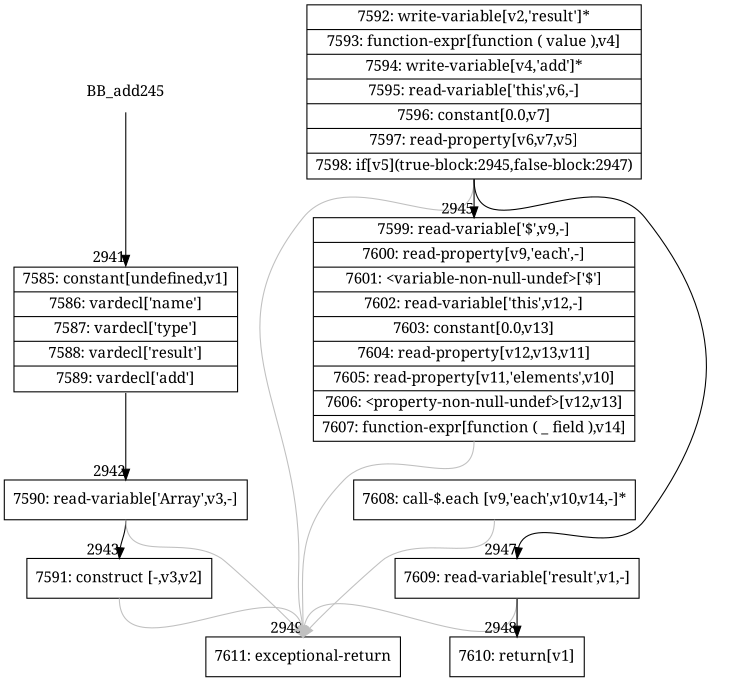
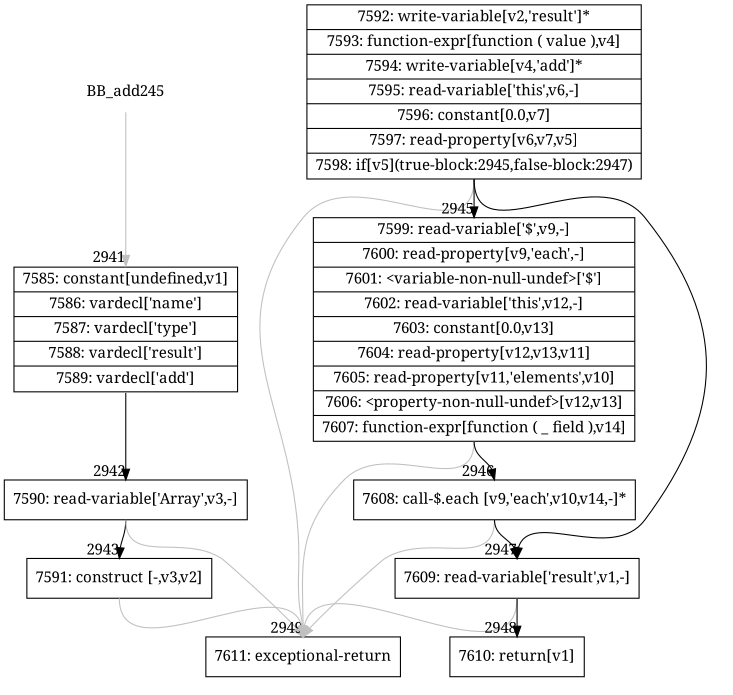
(126, 184) -> (126, 184)
none -> (480, 457)
none -> (502, 535)
